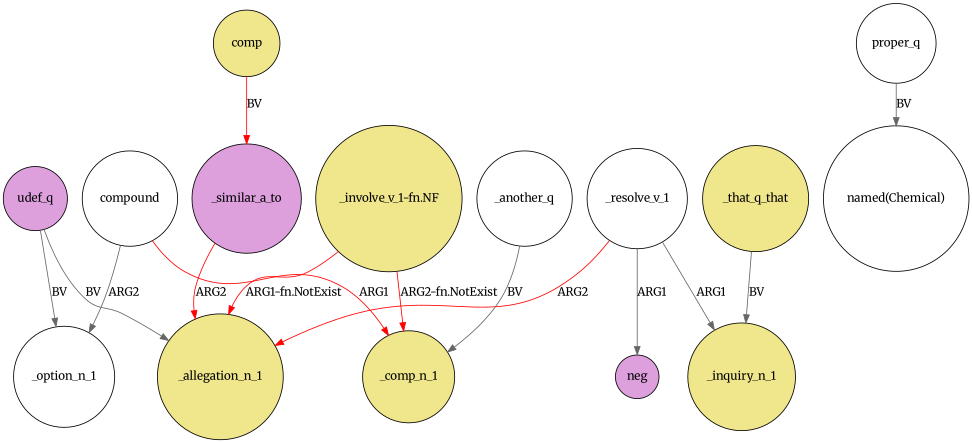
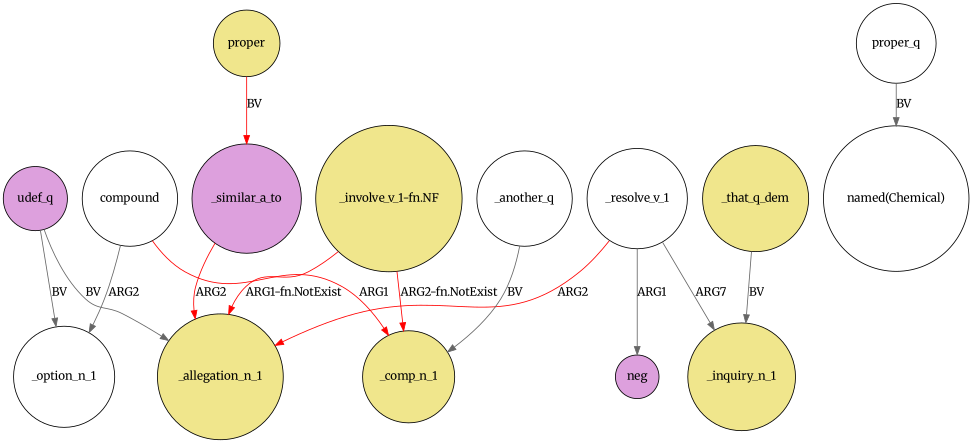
(247, 43) -> (247, 43)
(756, 199) -> (756, 199)
(711, 293) -> (711, 293)
